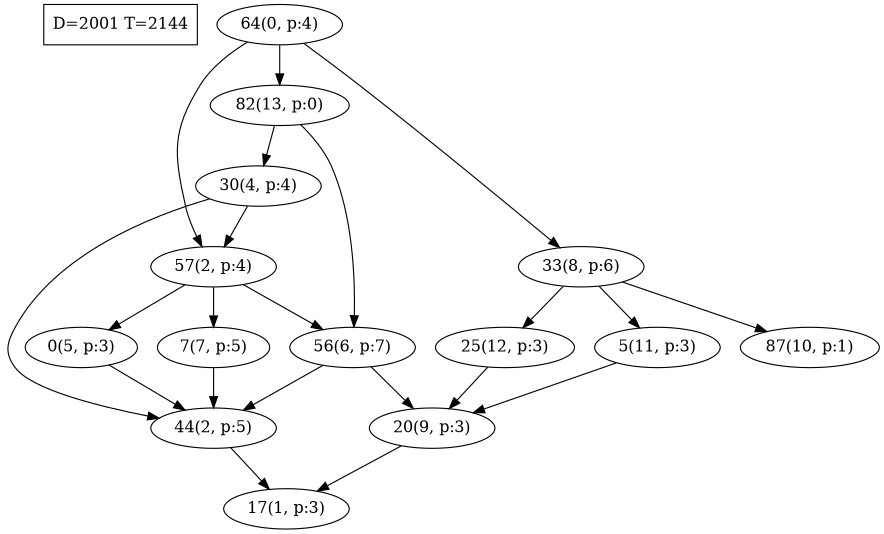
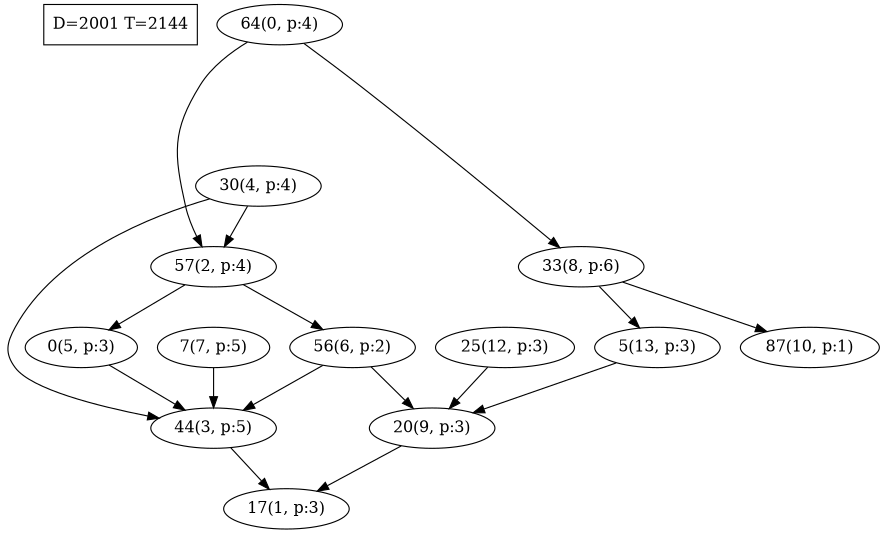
(280, 105) -> none
(214, 302) -> none
(547, 303) -> none
(353, 347) -> (353, 347)
(657, 347) -> (657, 347)
(214, 428) -> (214, 428)
